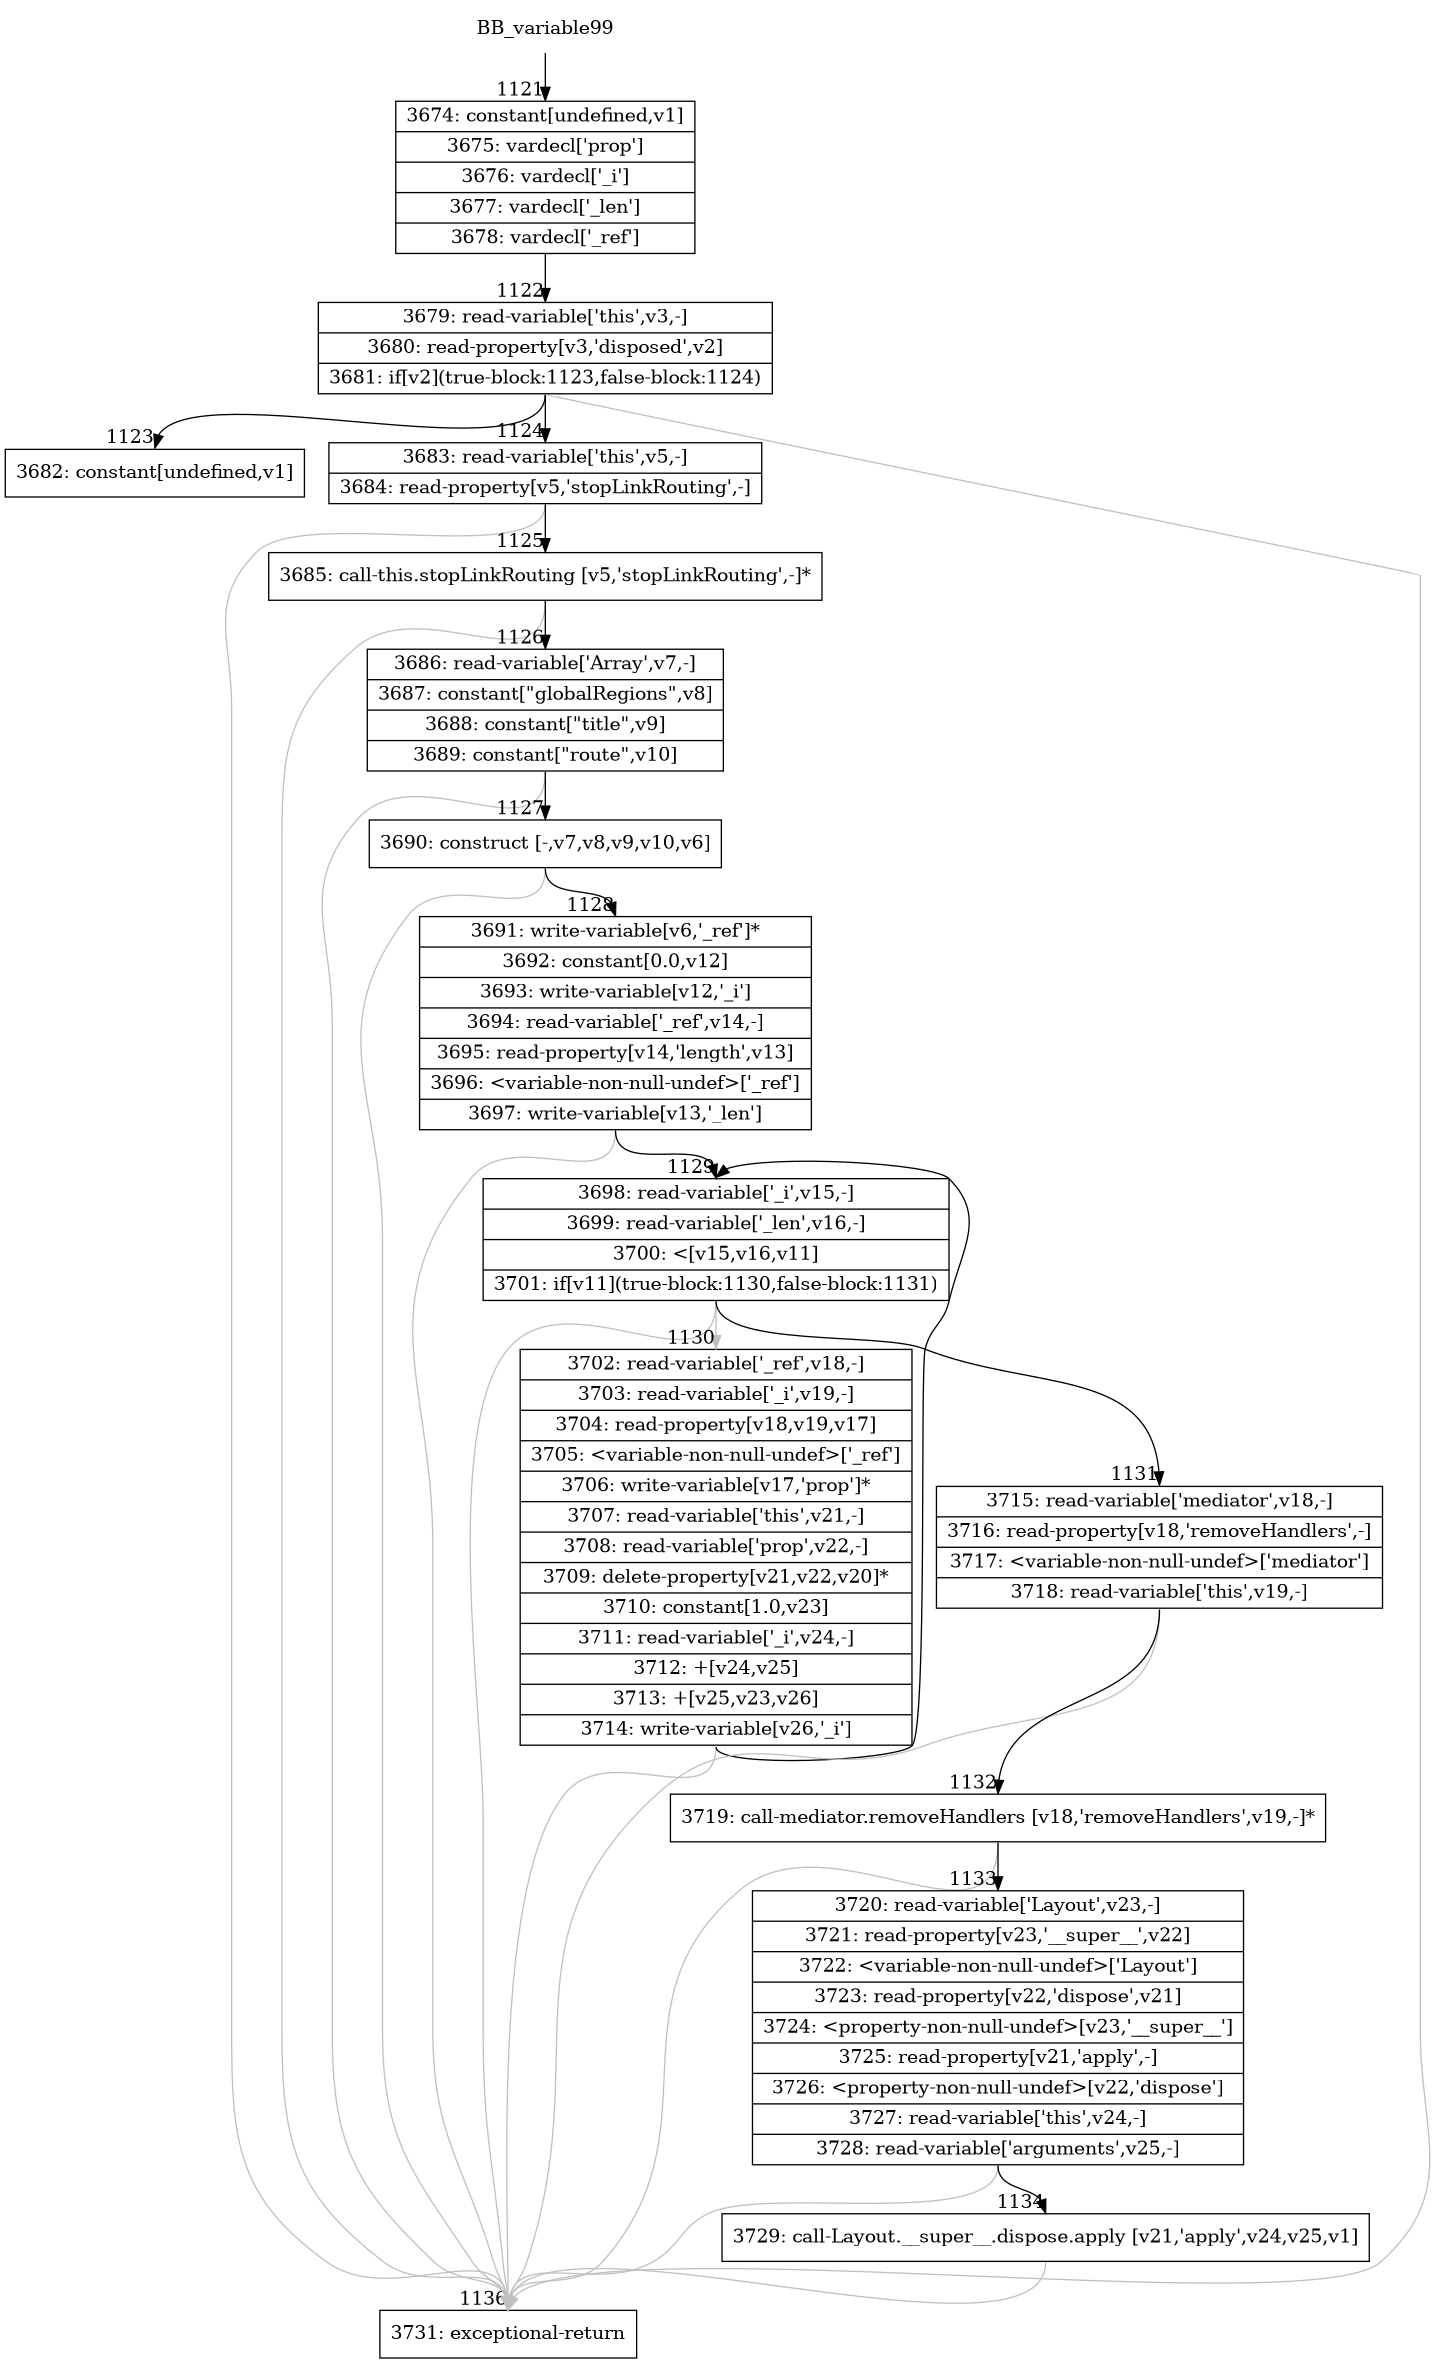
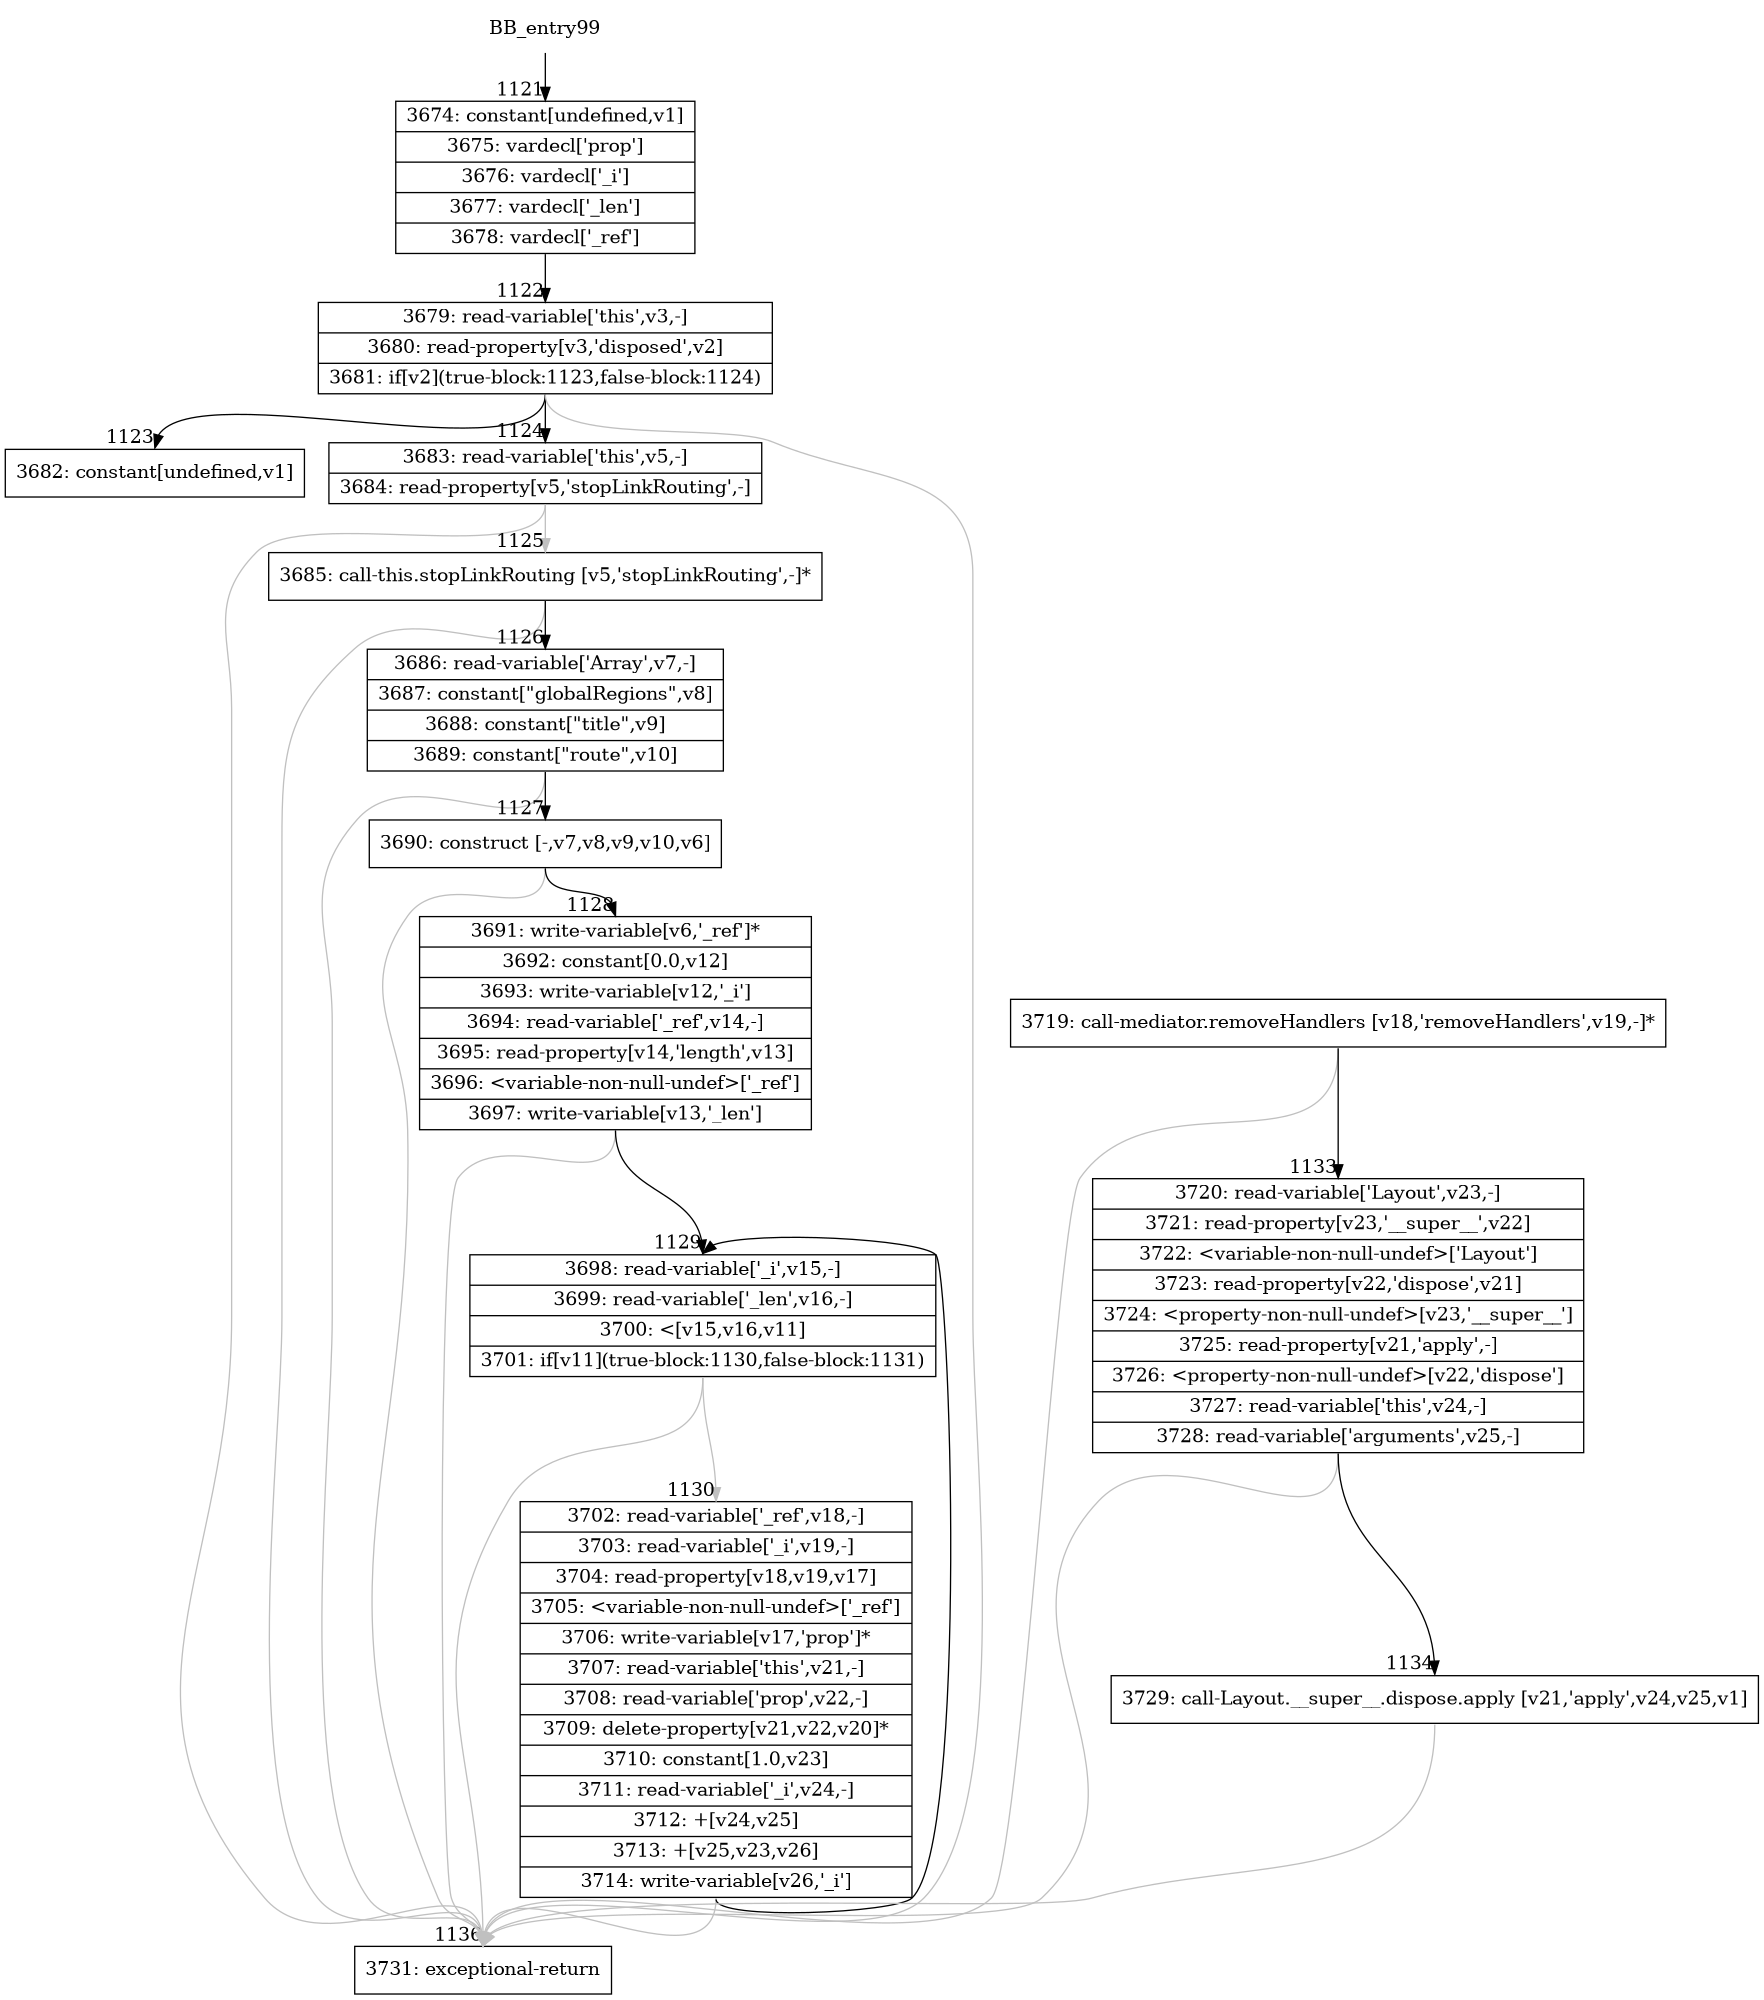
(545, 29) -> (545, 29)
(545, 521) -> (545, 521)
(1159, 1547) -> none
